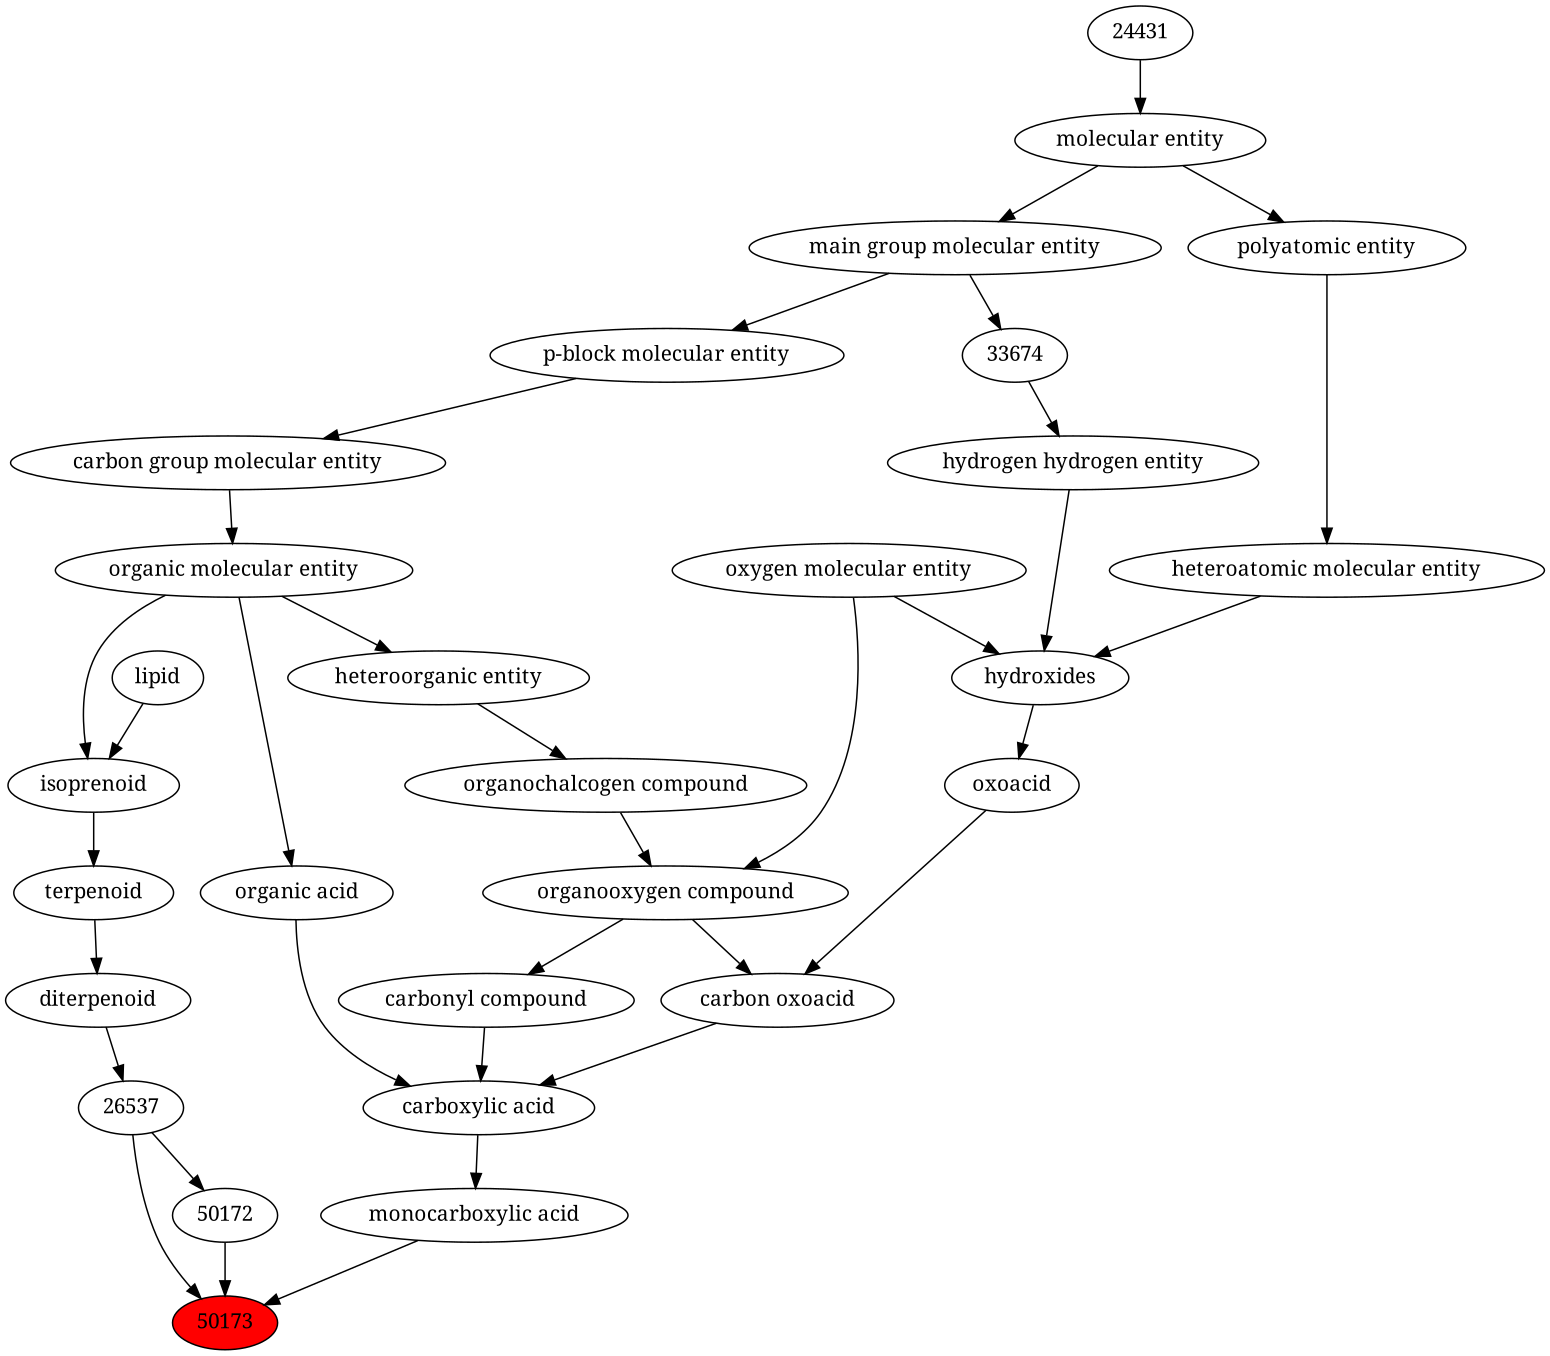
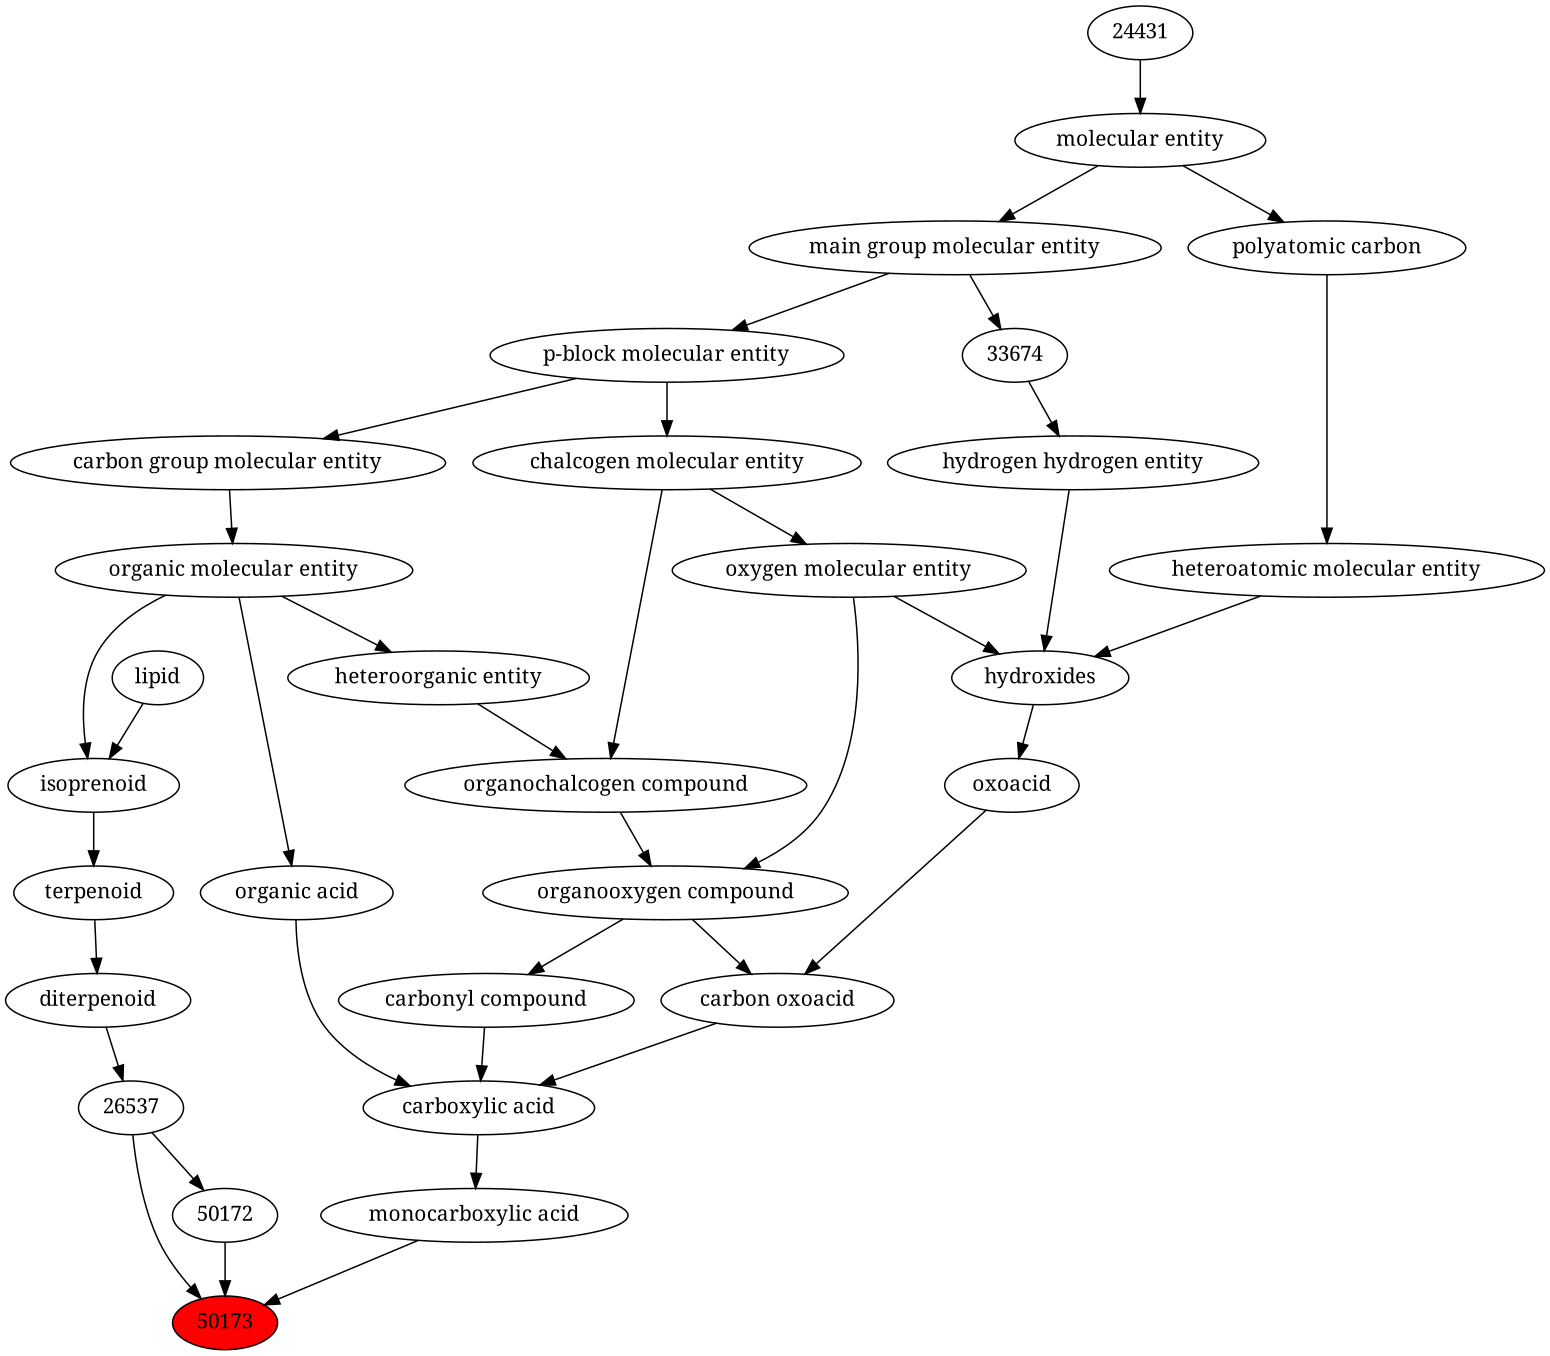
(1327, 248) -> (1327, 248)
none -> (667, 463)
